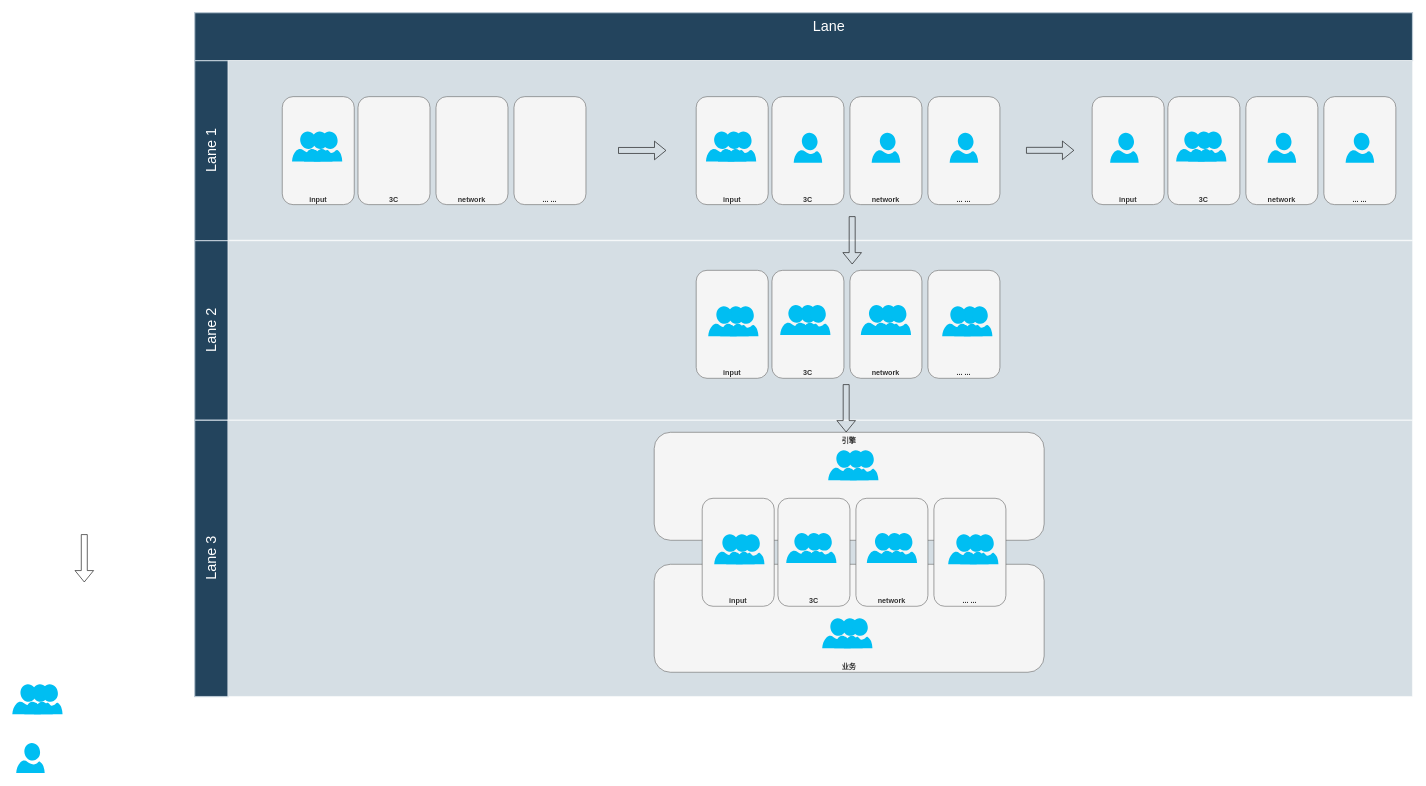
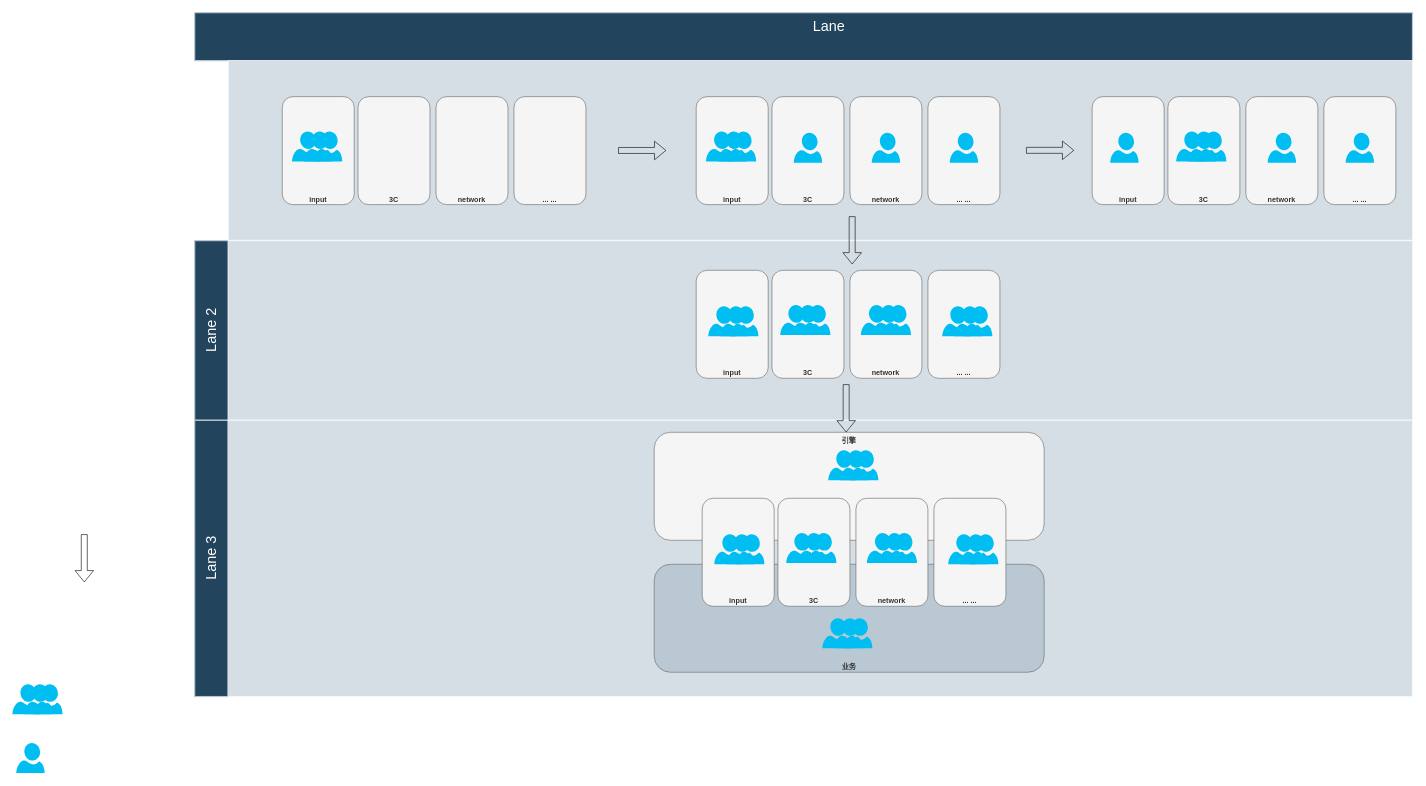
(212, 151) -> none
(849, 666) -> (849, 666)
